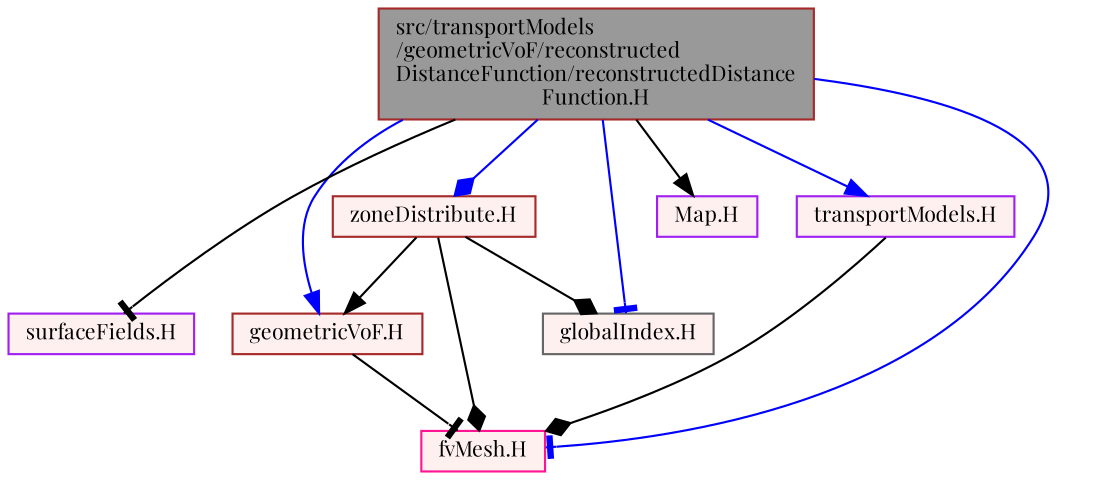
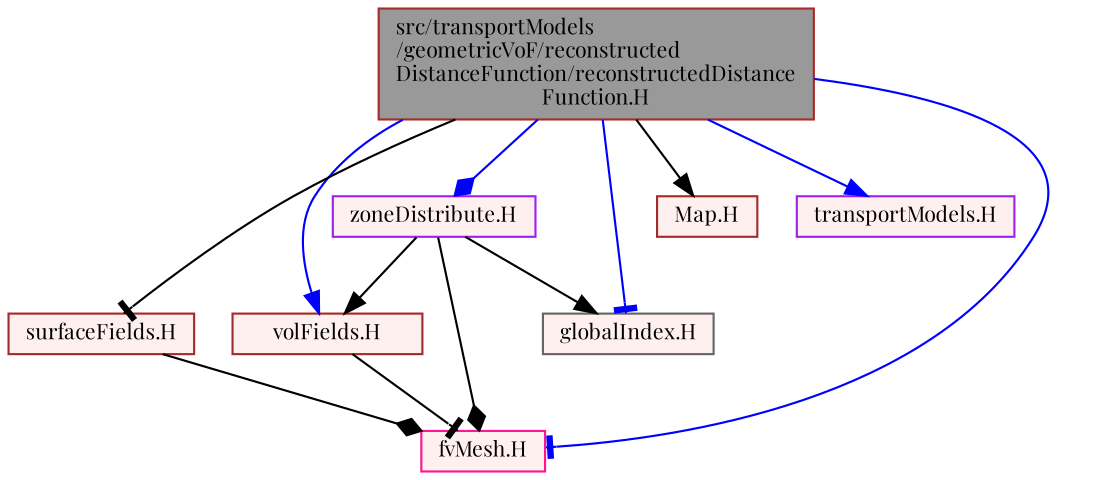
(434, 217) -> (434, 217)
(707, 217) -> (707, 217)
(522, 270) -> (522, 270)
(101, 334) -> (101, 334)
(327, 334) -> (327, 334)
(740, 350) -> (280, 389)
